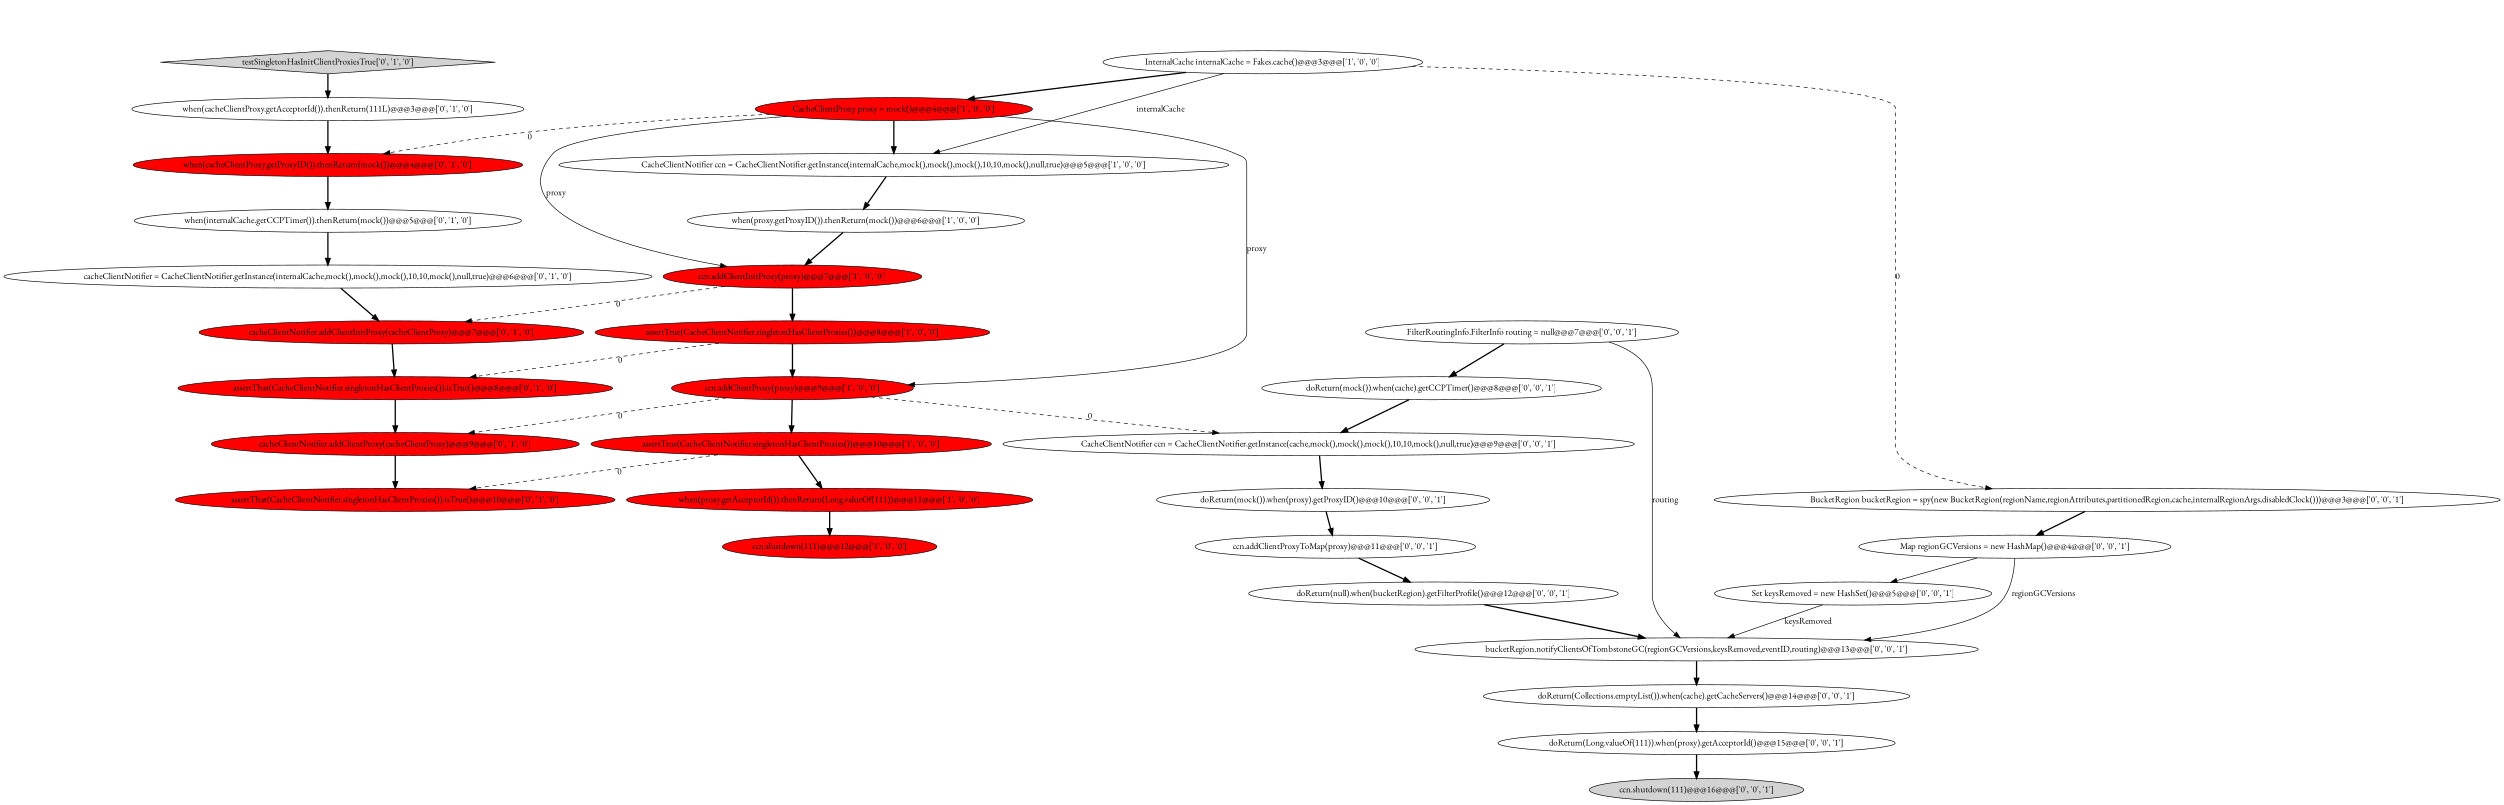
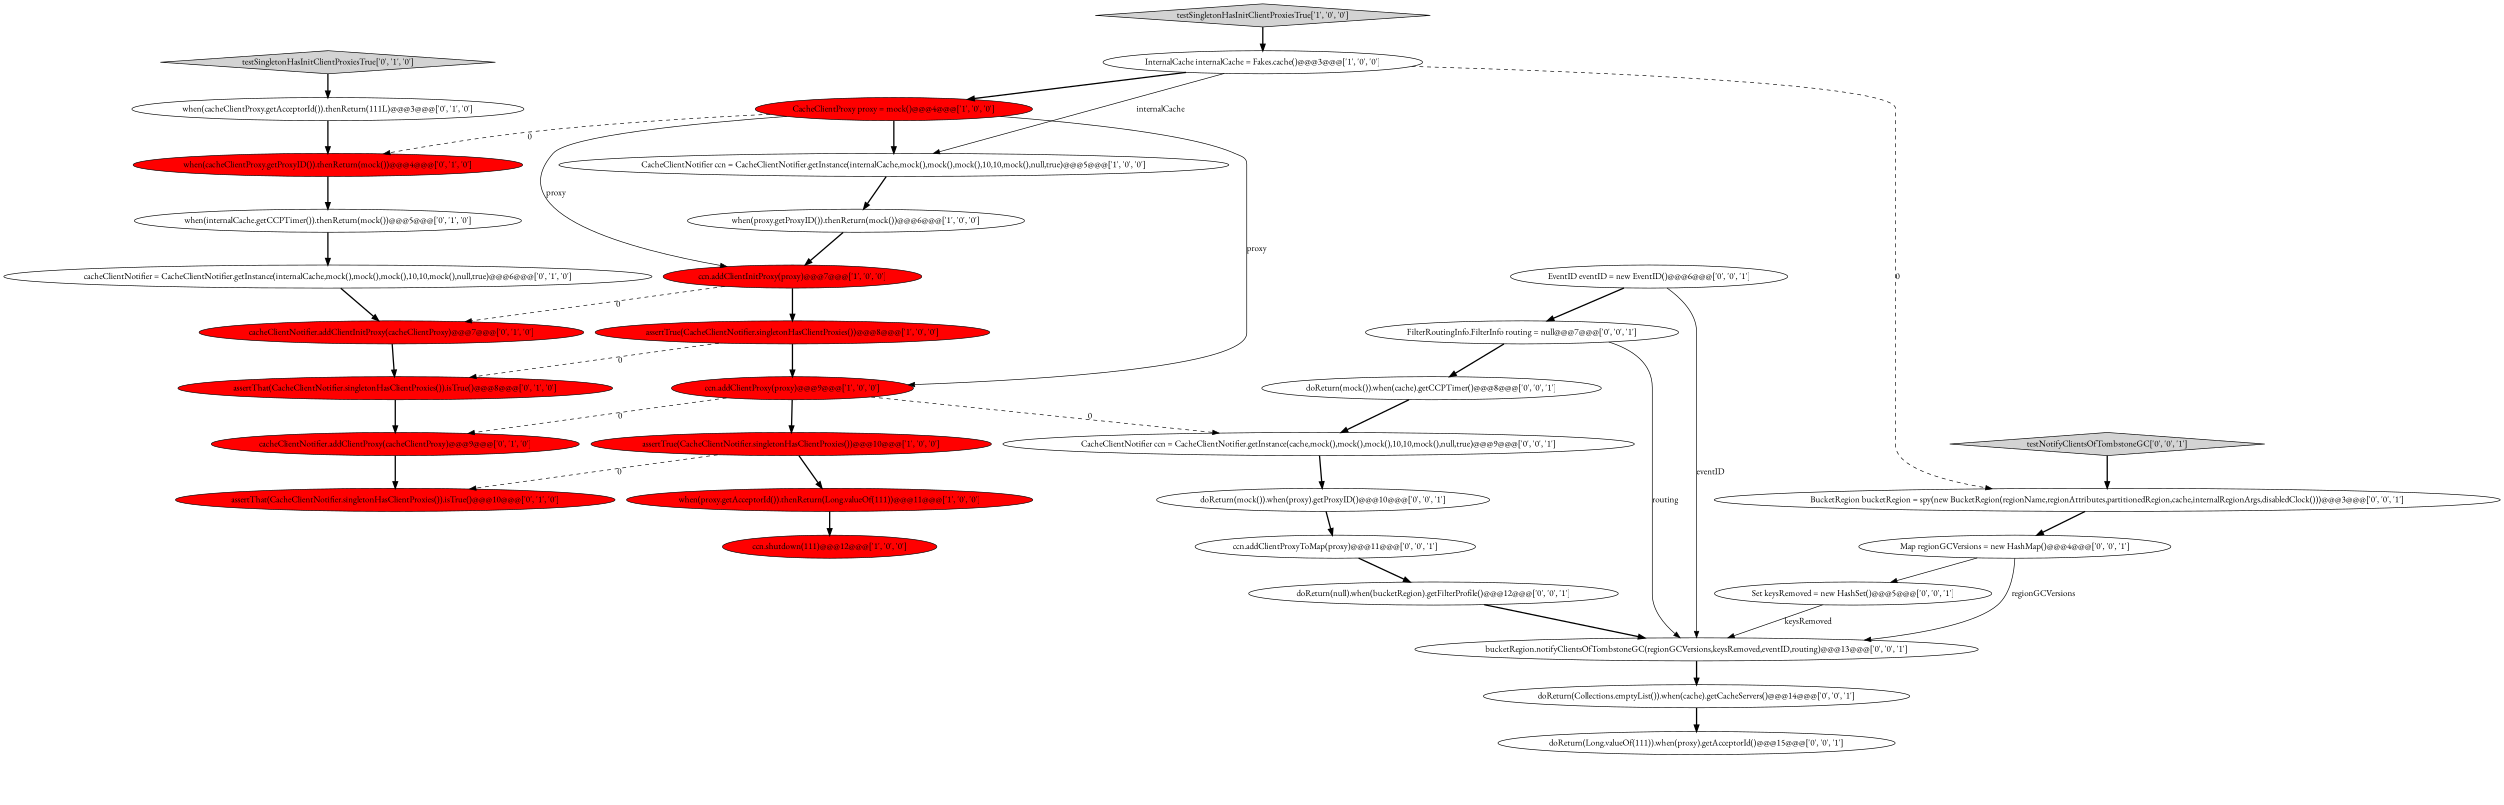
none -> (1263, 15)
none -> (1649, 277)
none -> (2107, 444)
(1697, 790) -> none
